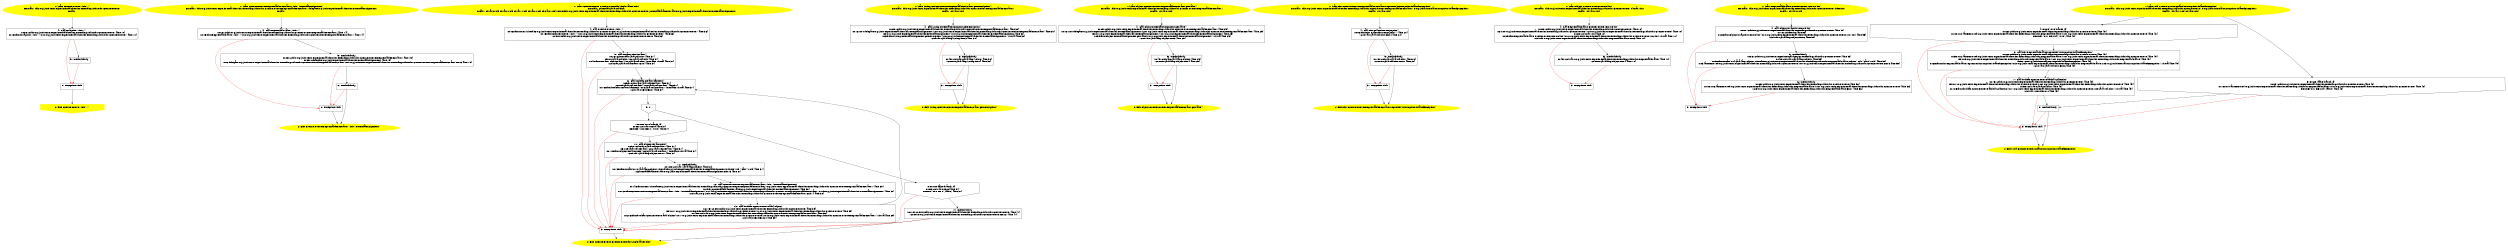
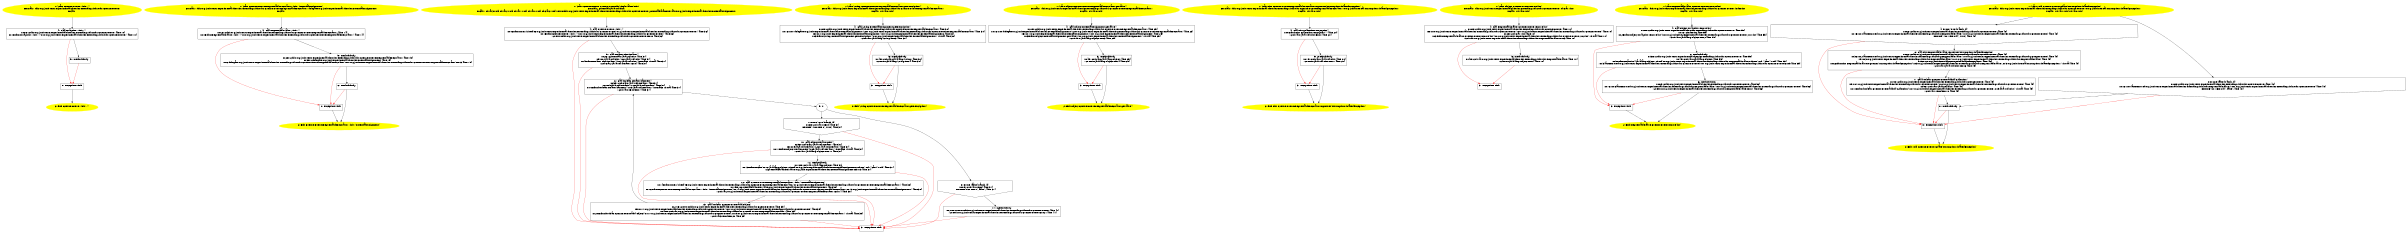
(72, 108) -> (72, 107)
(649, 108) -> (822, 107)
none -> (1652, 126)
(619, 243) -> none
